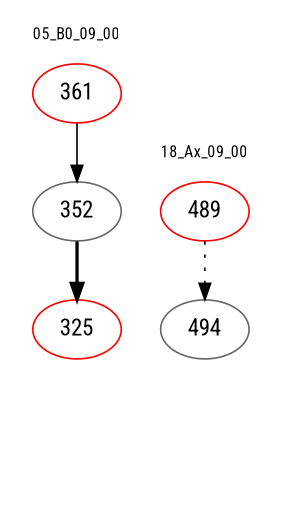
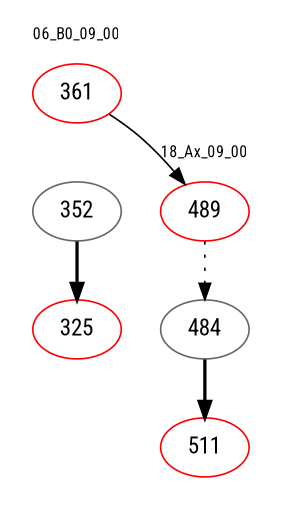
(77, 35) -> (77, 35)
(77, 144) -> (158, 154)
(205, 329) -> (205, 329)
none -> (205, 447)
